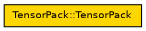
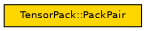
(73, 16) -> (73, 16)
